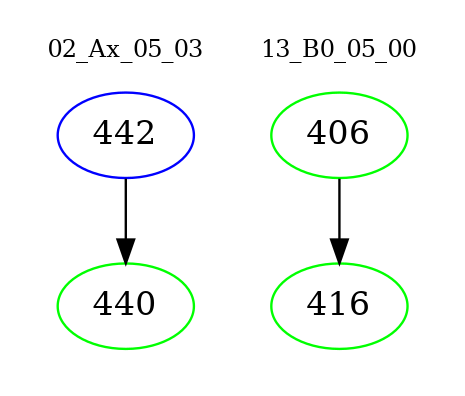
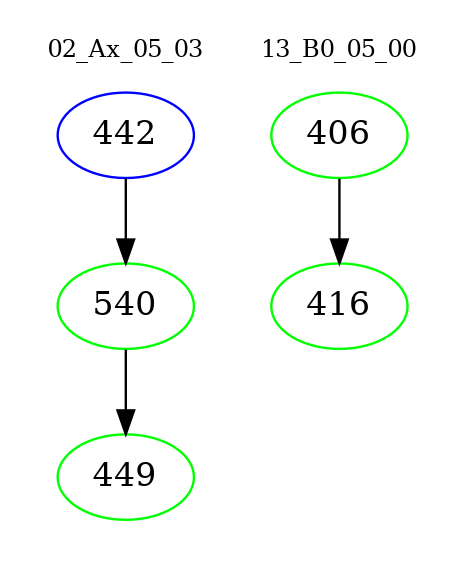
(126, 306) -> (126, 306)
none -> (126, 477)
